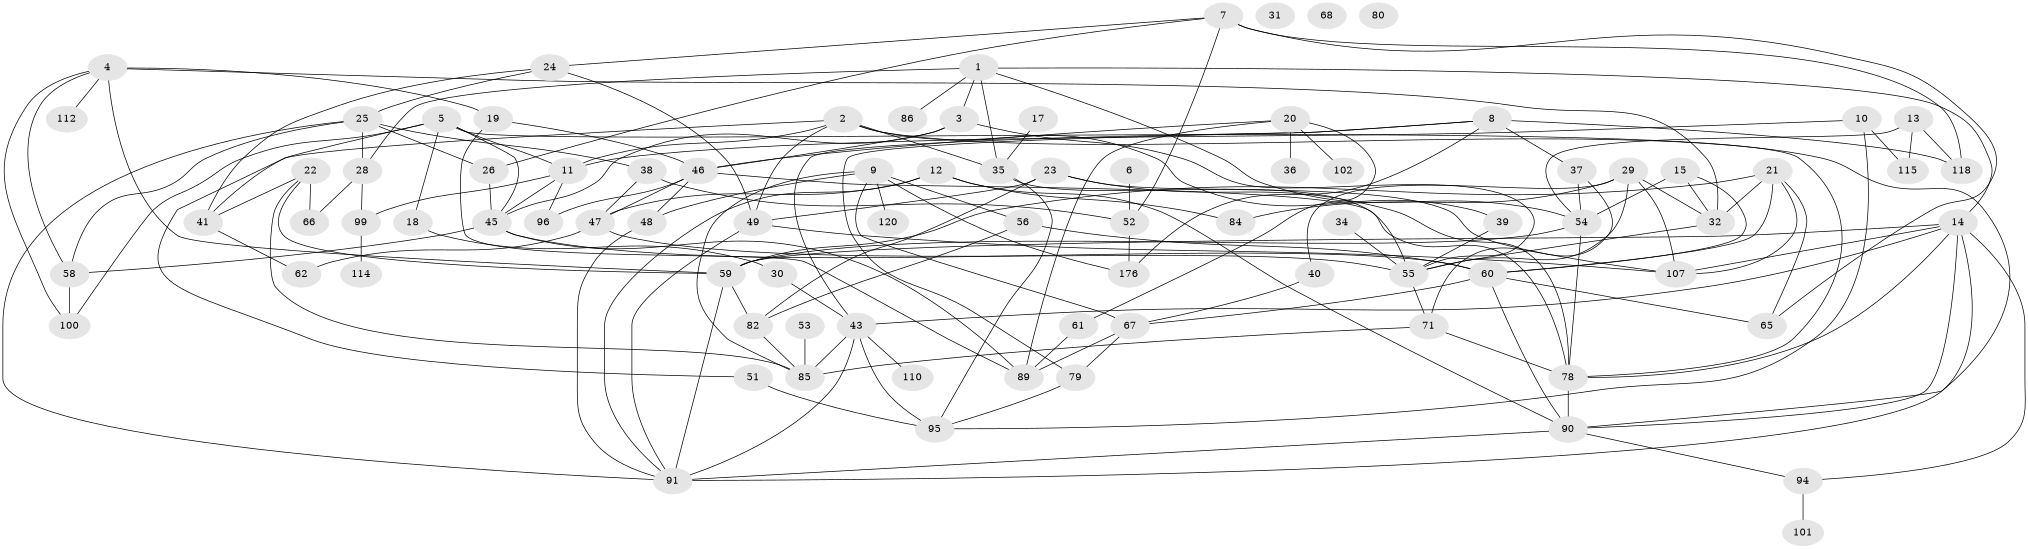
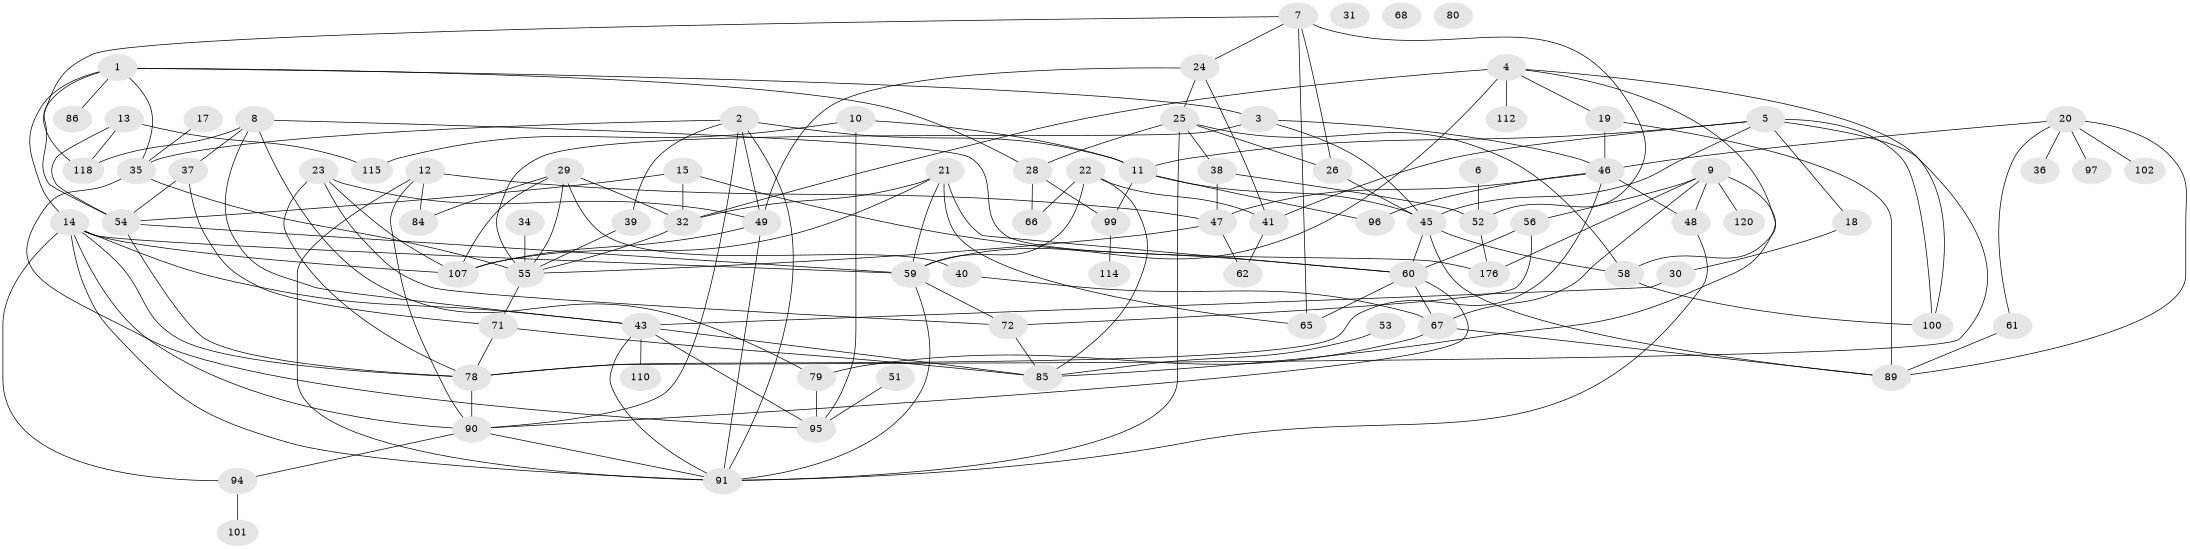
none -> (2092, 171)
(178, 209) -> (790, 300)
(753, 326) -> (1008, 326)
